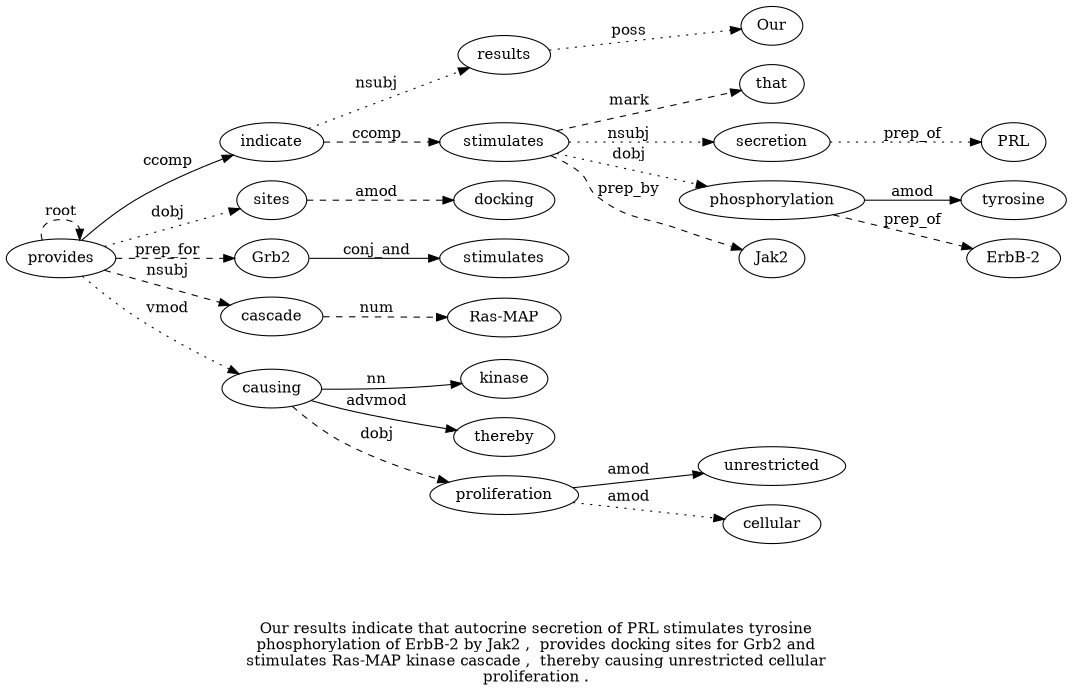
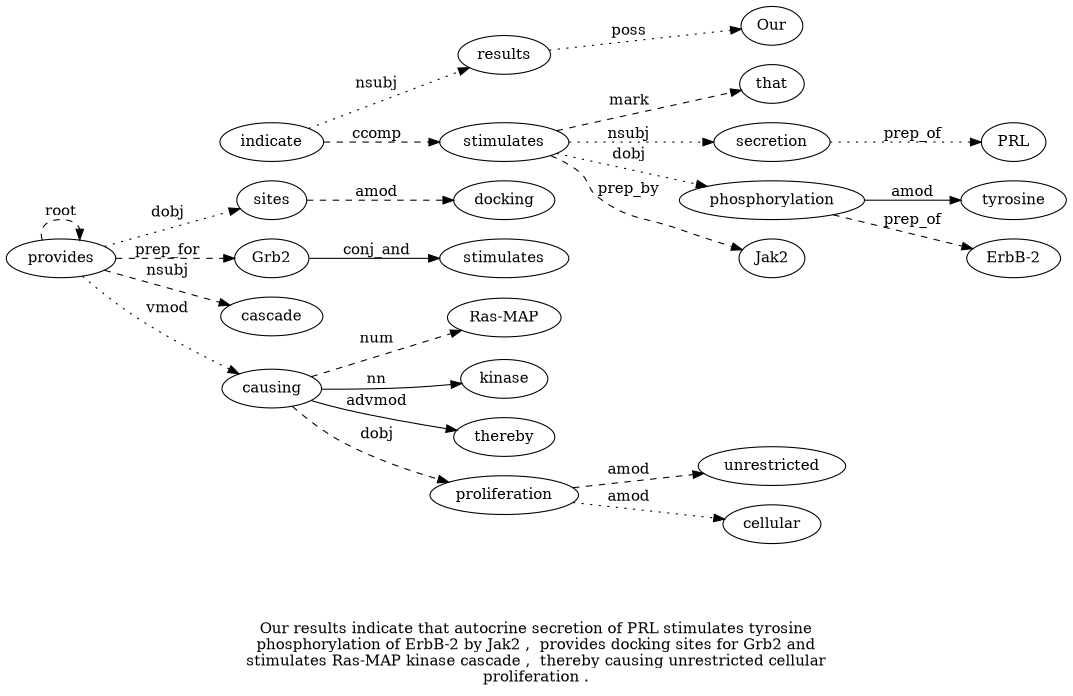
(148, 193) -> none
(380, 317) -> (381, 355)
(633, 481) -> (633, 481)
